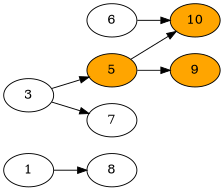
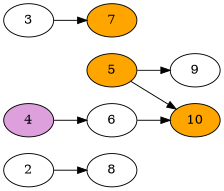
(195, 70) -> (195, 70)
(66, 84) -> none
none -> (29, 120)
(112, 120) -> (112, 20)
(29, 170) -> (29, 170)
